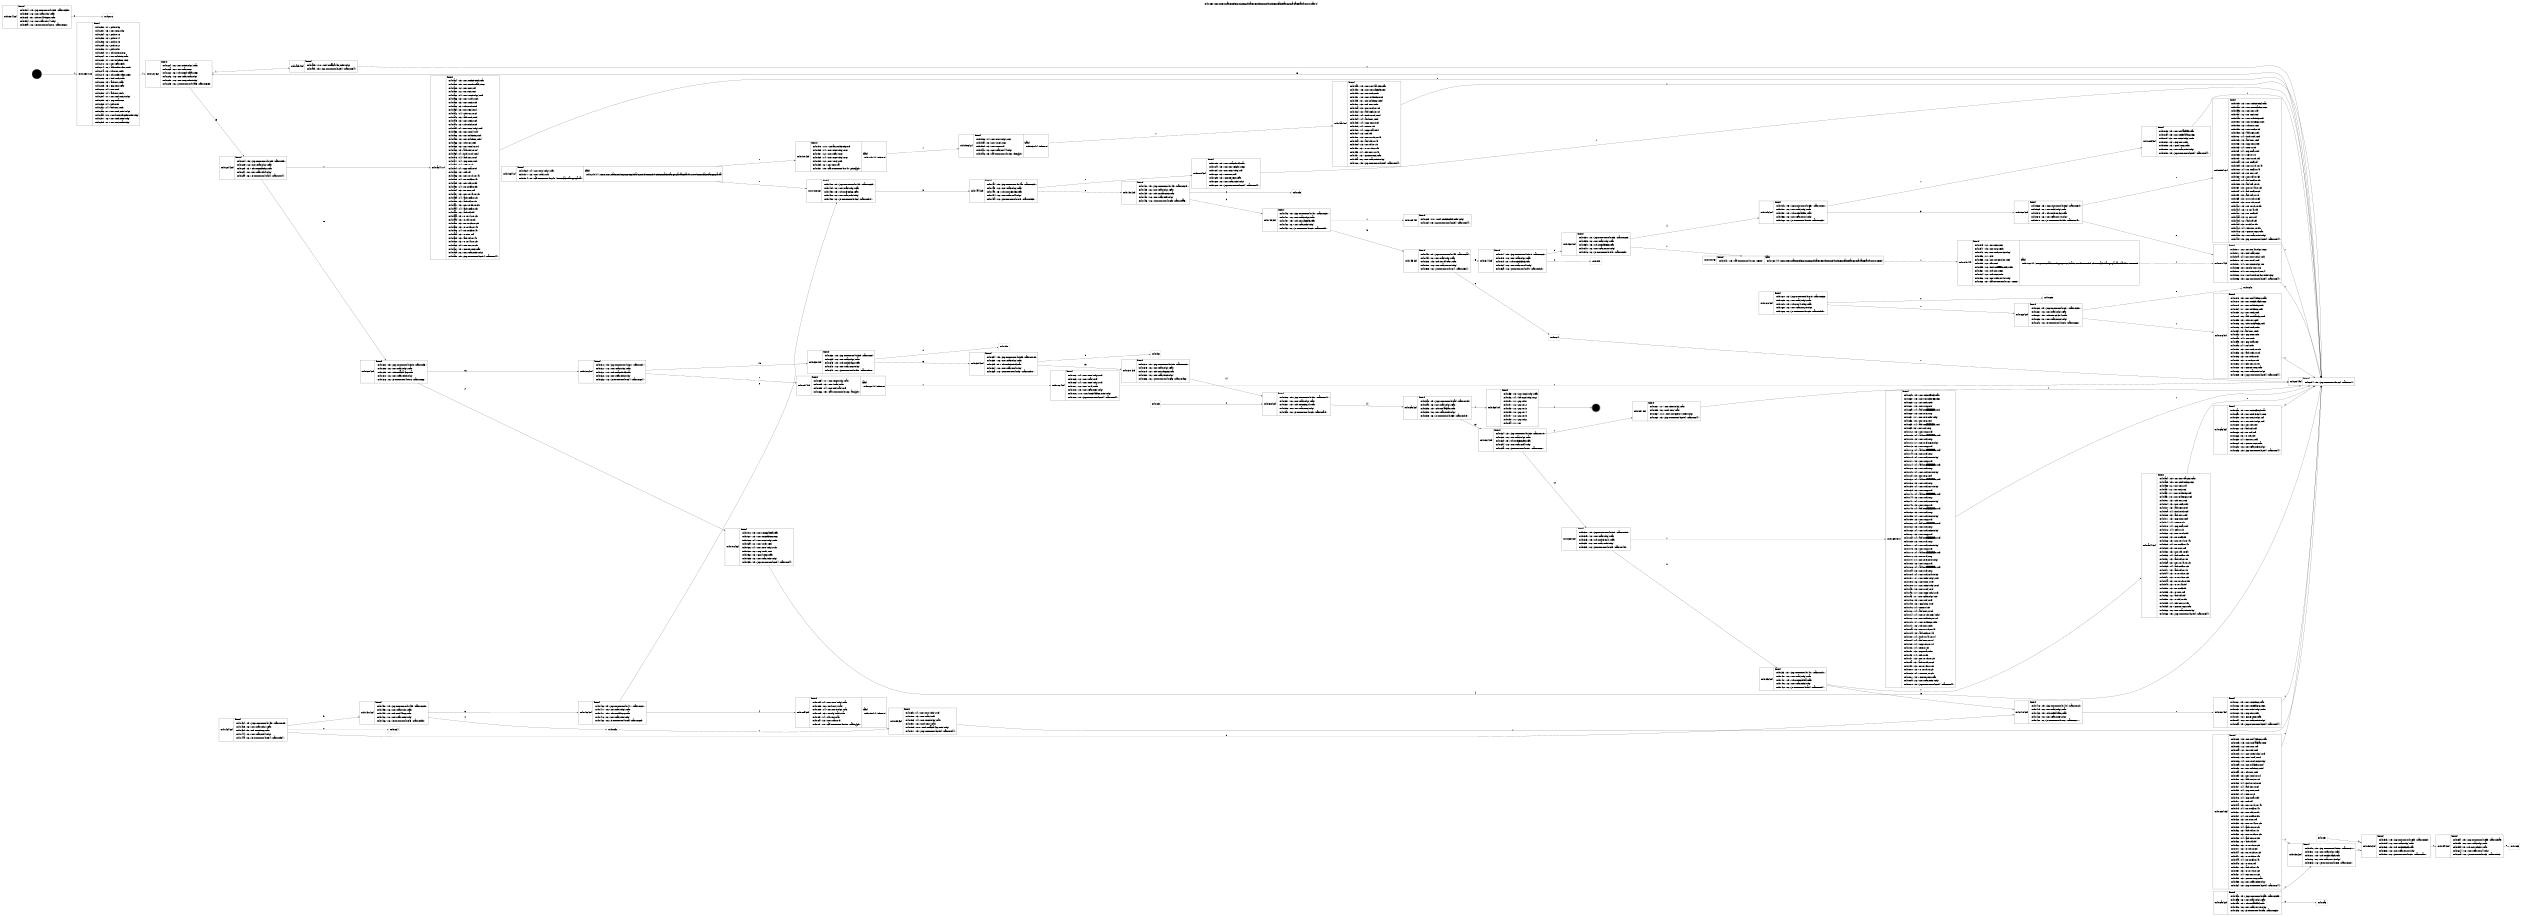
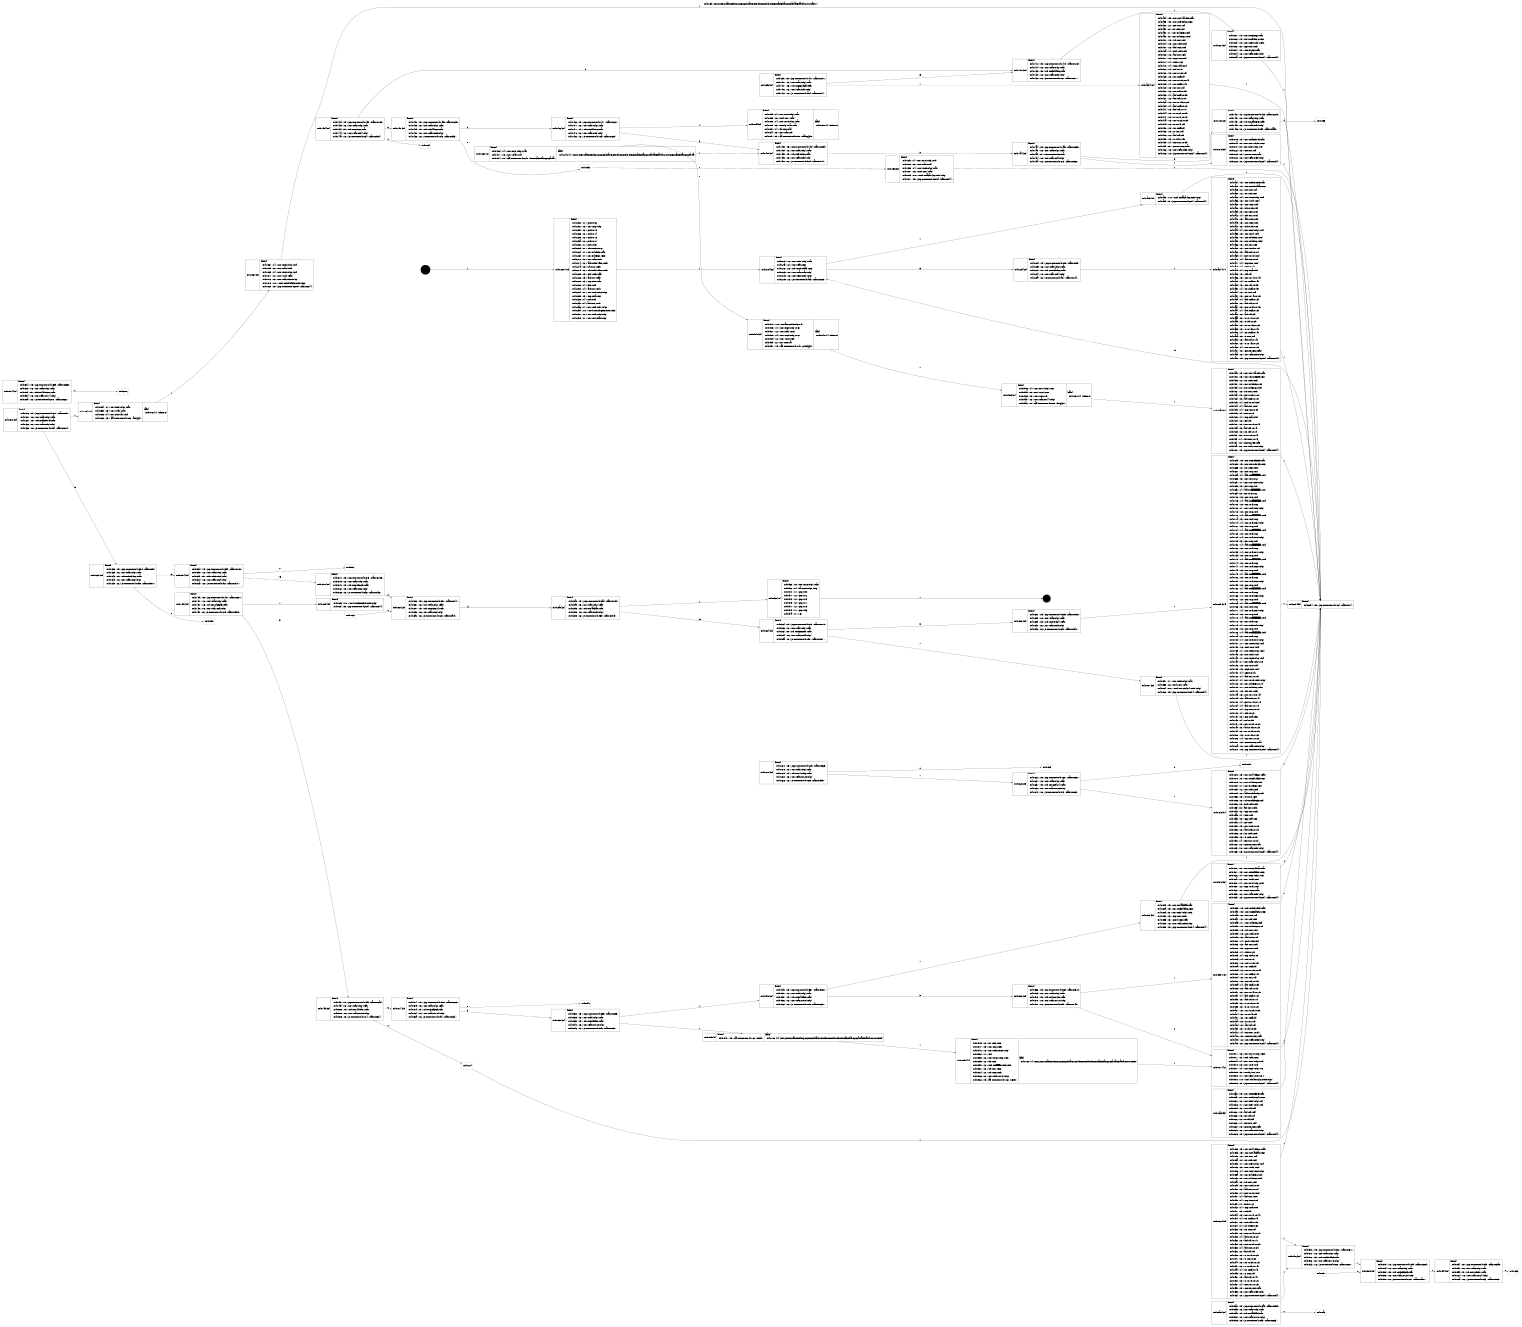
(1225, 206) -> none
(394, 372) -> none
(1694, 609) -> none
